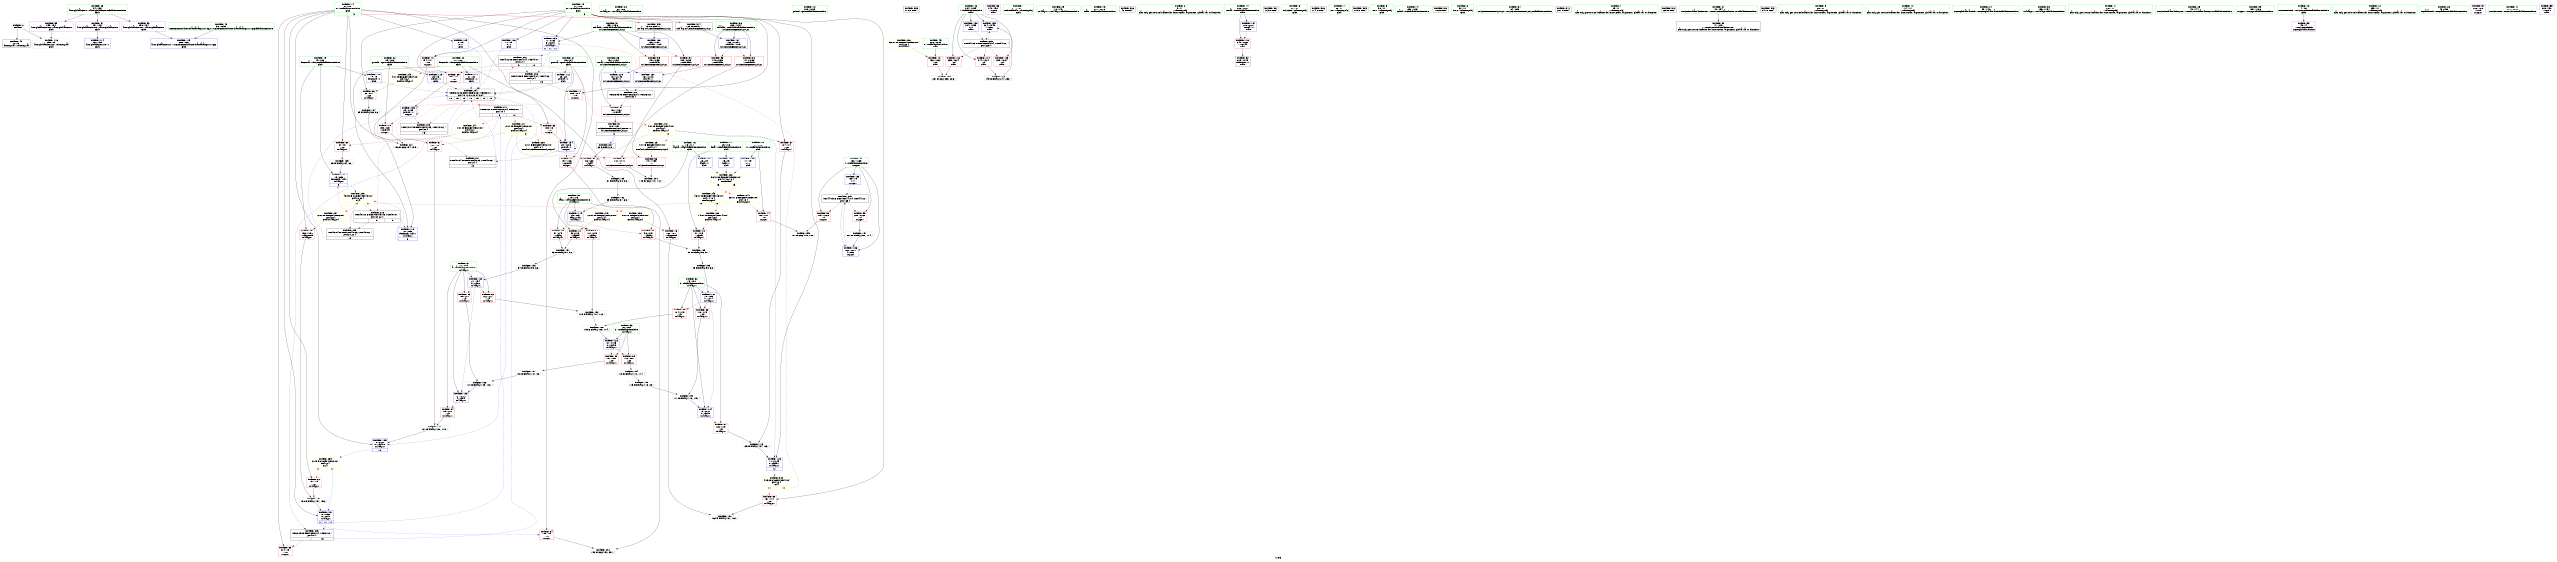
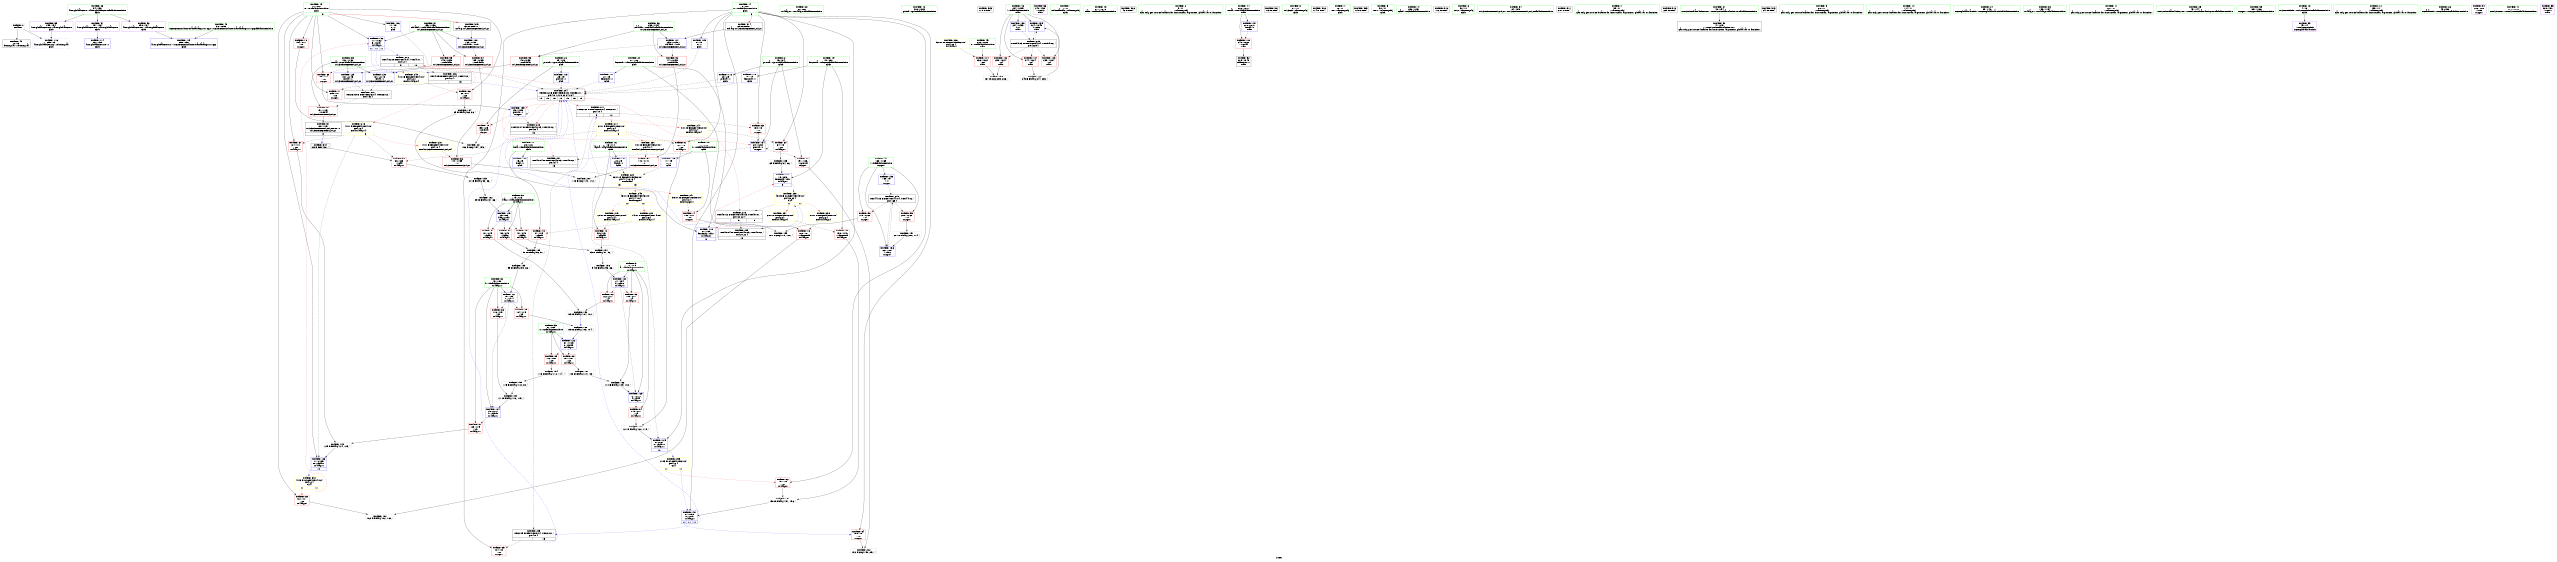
(1058, 9) -> none
(489, 51) -> (377, 69)
(594, 320) -> (581, 320)
